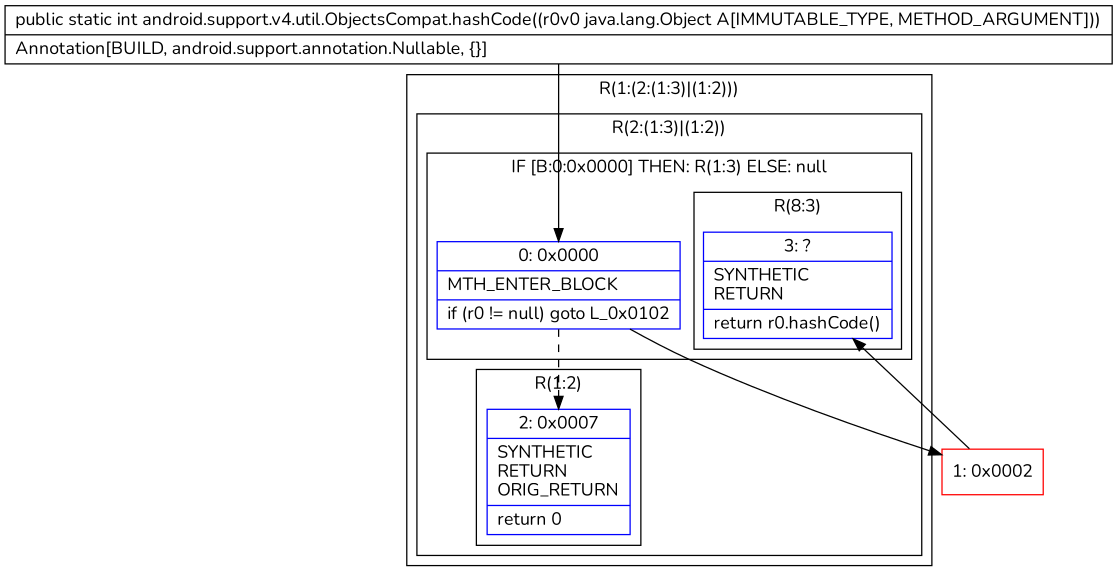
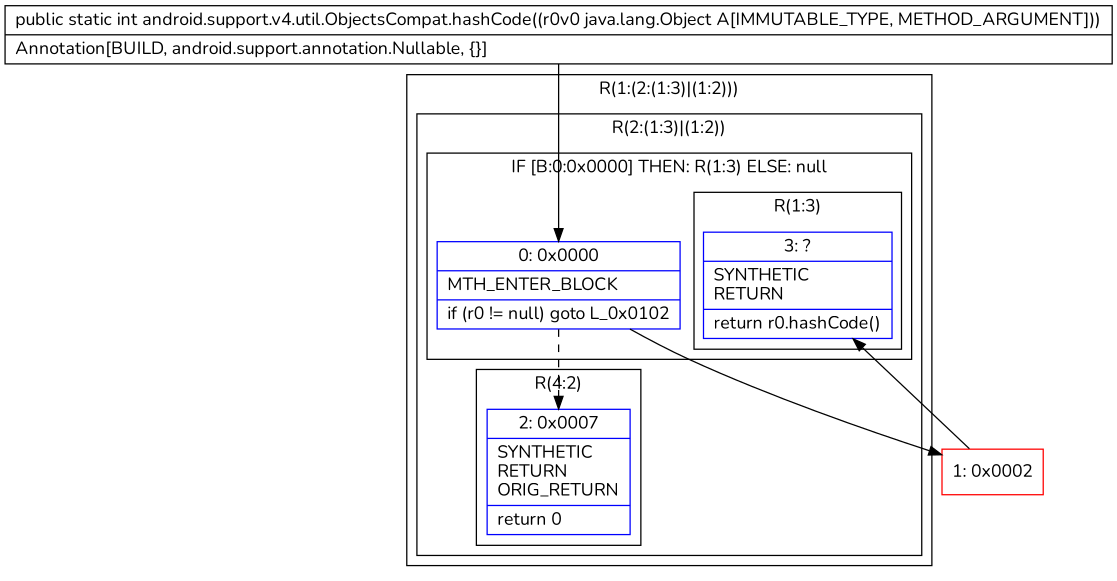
(798, 207) -> (798, 207)
(559, 384) -> (559, 384)
